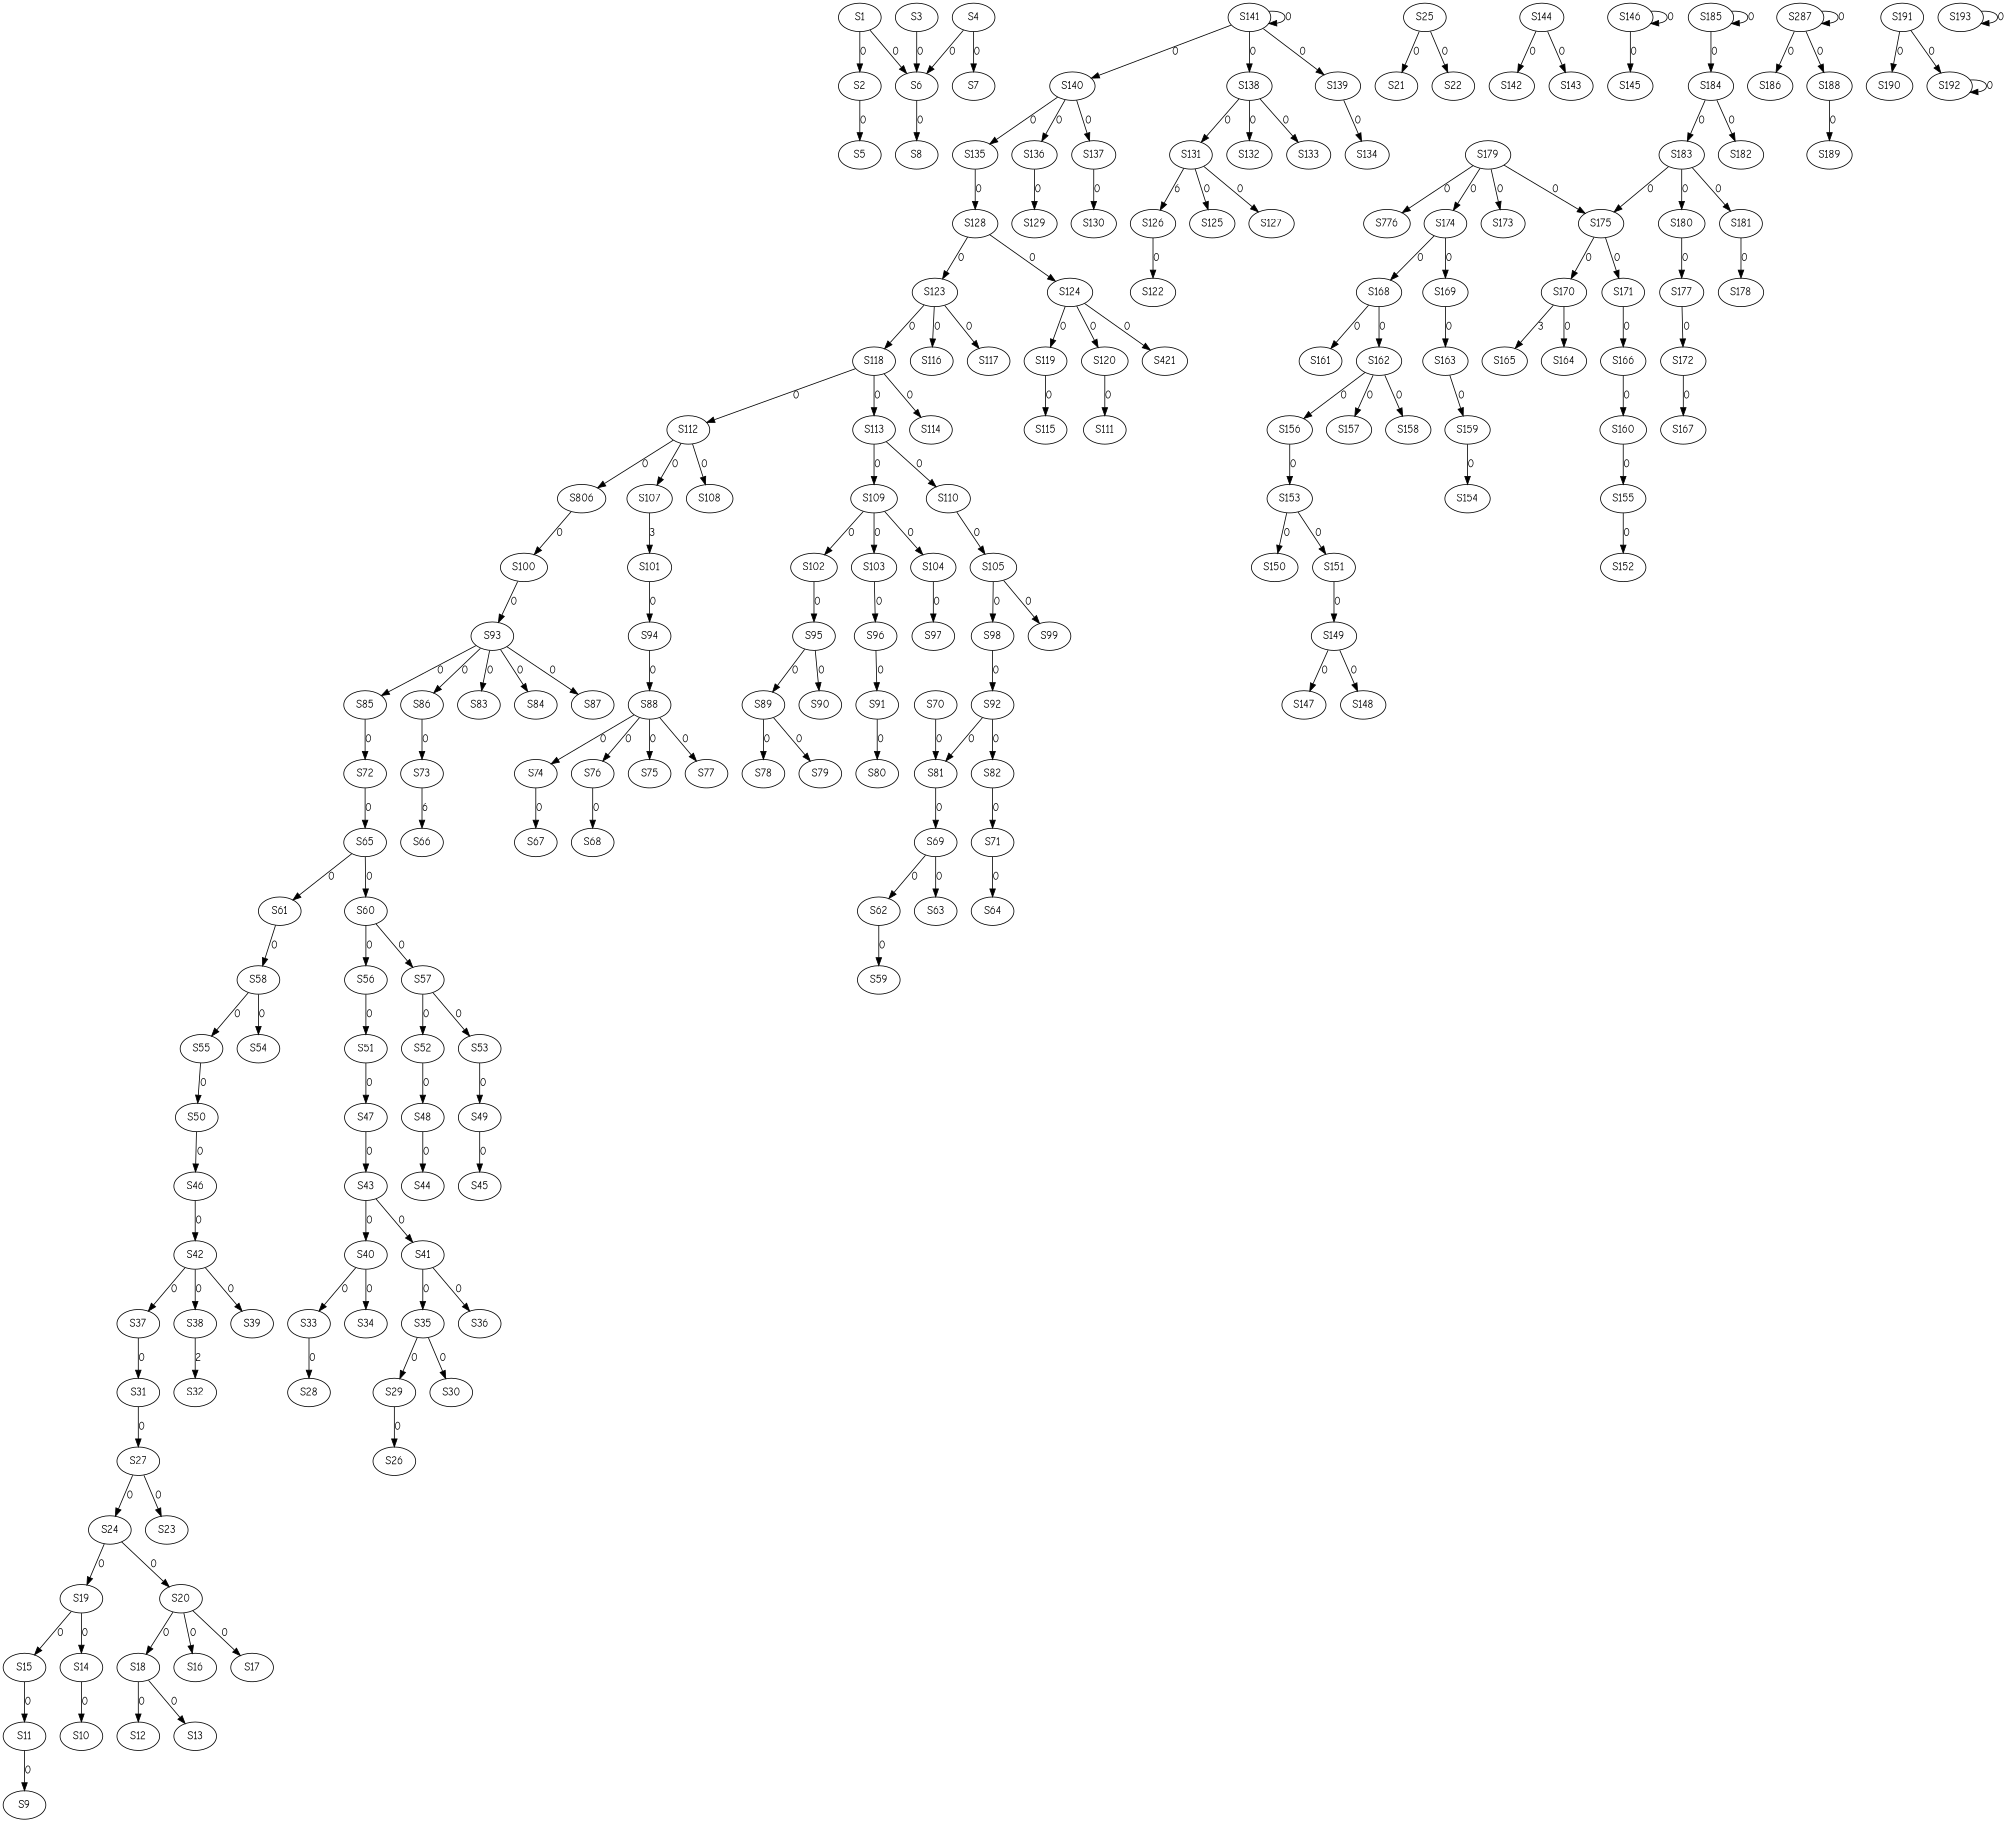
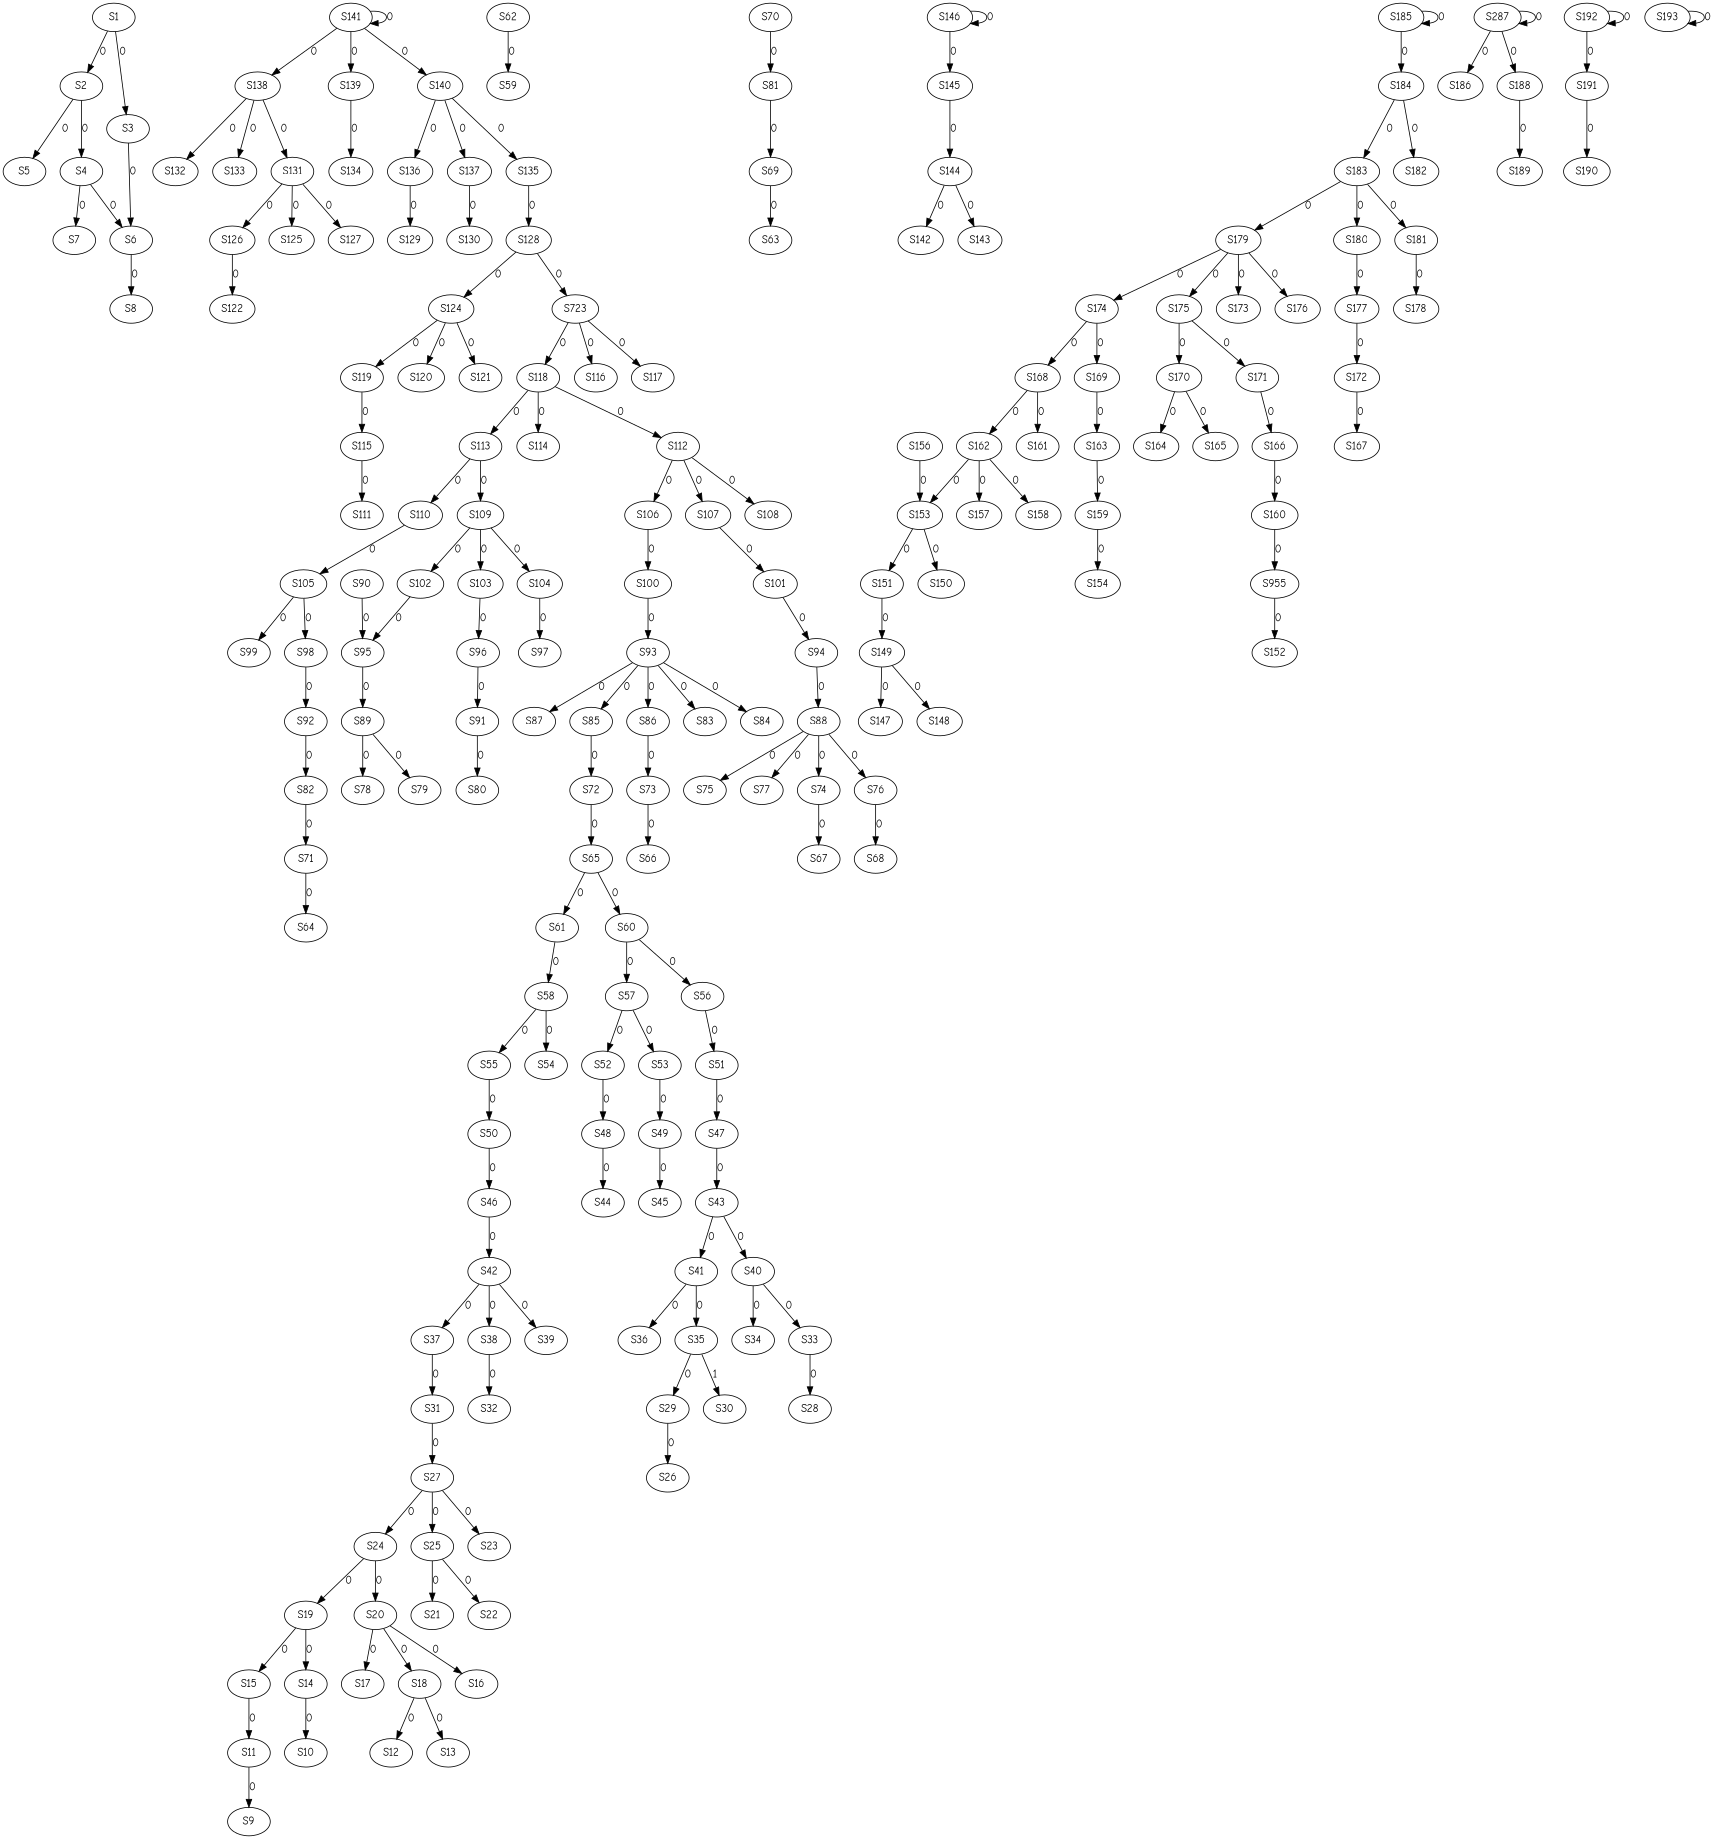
(1923, 48) -> (1587, 48)
(886, 49) -> (120, 69)
none -> (81, 125)
none -> (950, 125)
(1644, 187) -> (1301, 204)
(1178, 189) -> (270, 206)
(1387, 224) -> (1298, 309)
(935, 292) -> (575, 309)
(1541, 327) -> (1203, 412)
(1165, 361) -> (480, 378)
(1105, 392) -> (362, 477)
(1338, 393) -> (952, 478)
(582, 499) -> (648, 515)
(1623, 499) -> (1275, 584)
(652, 533) -> (750, 550)
(817, 667) -> (362, 614)
(967, 736) -> none
(425, 808) -> (652, 825)
(910, 874) -> none
(198, 1358) -> (493, 1375)
(443, 1358) -> (715, 1375)
none -> (432, 1508)
